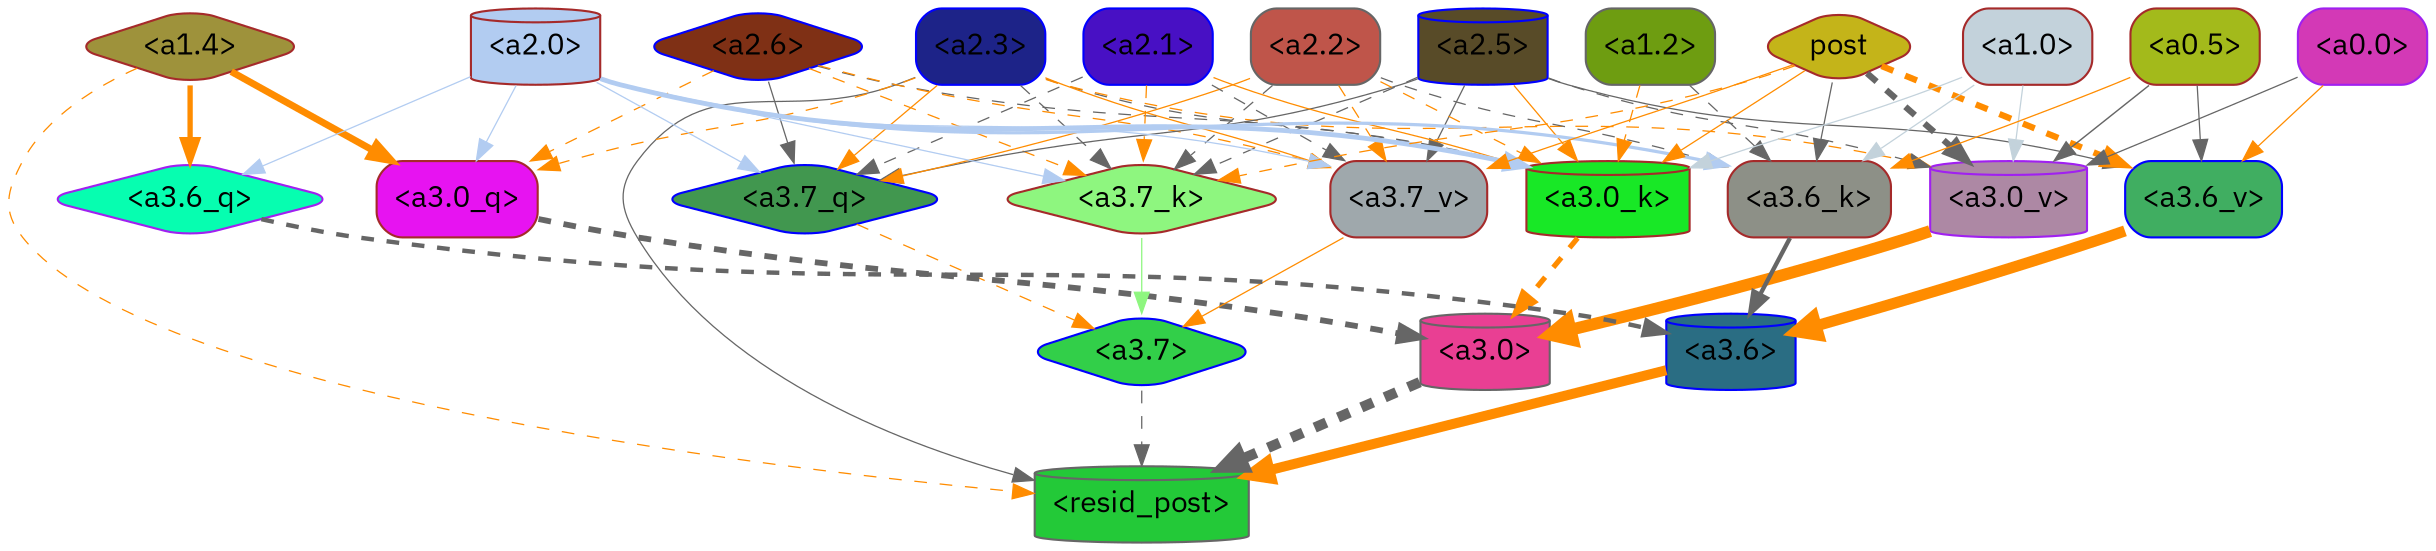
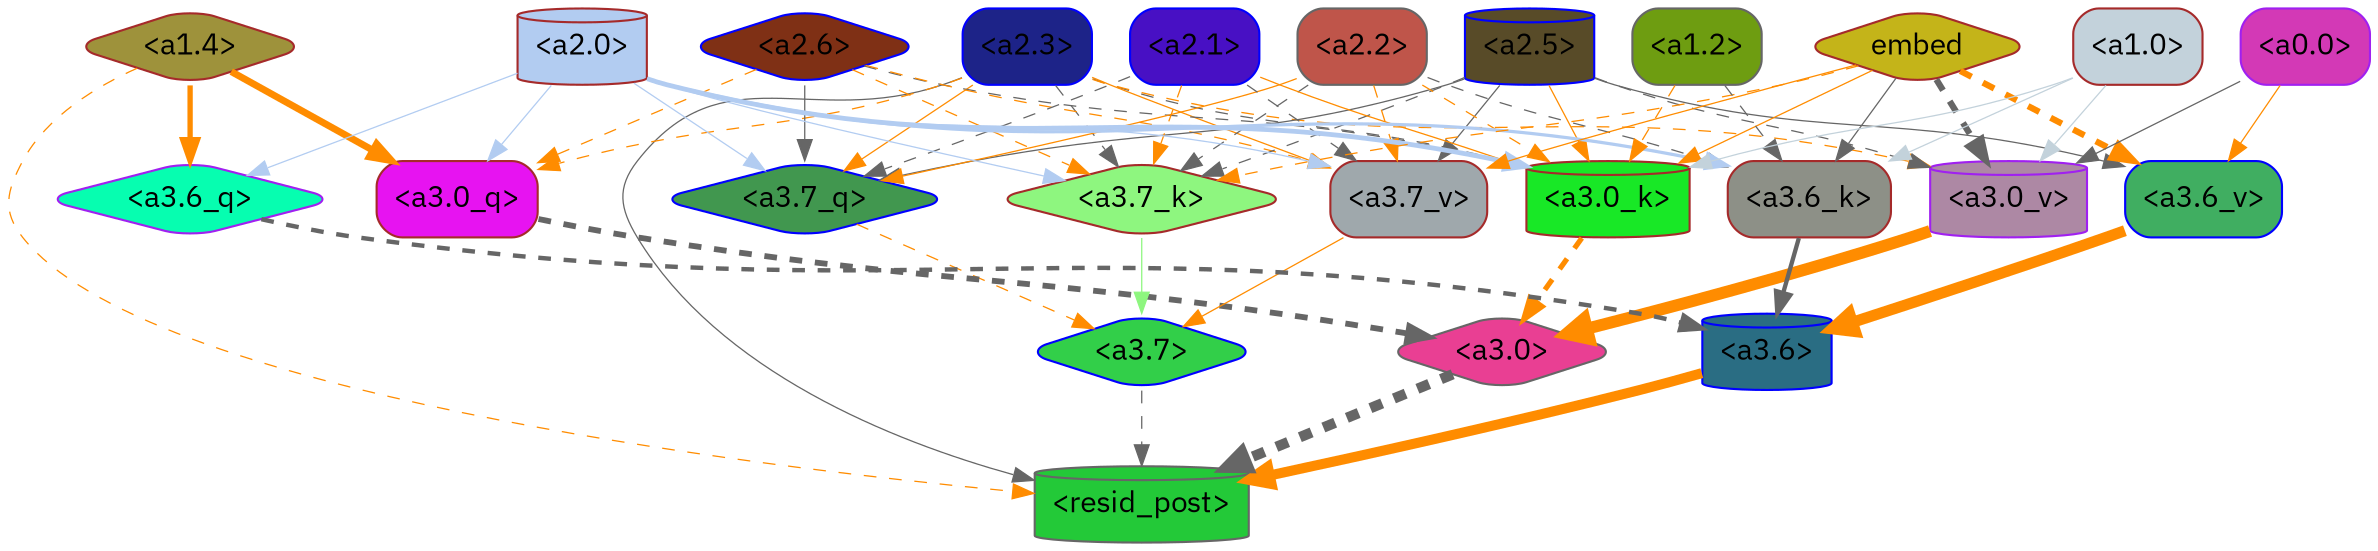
(1839, 47) -> (1917, 47)
(2195, 47) -> none
(1485, 352) -> (1502, 352)
